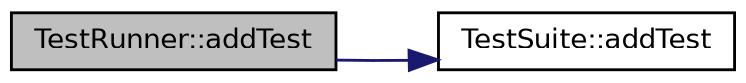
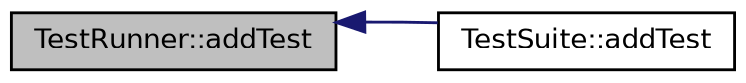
(372, 60) -> (401, 22)
